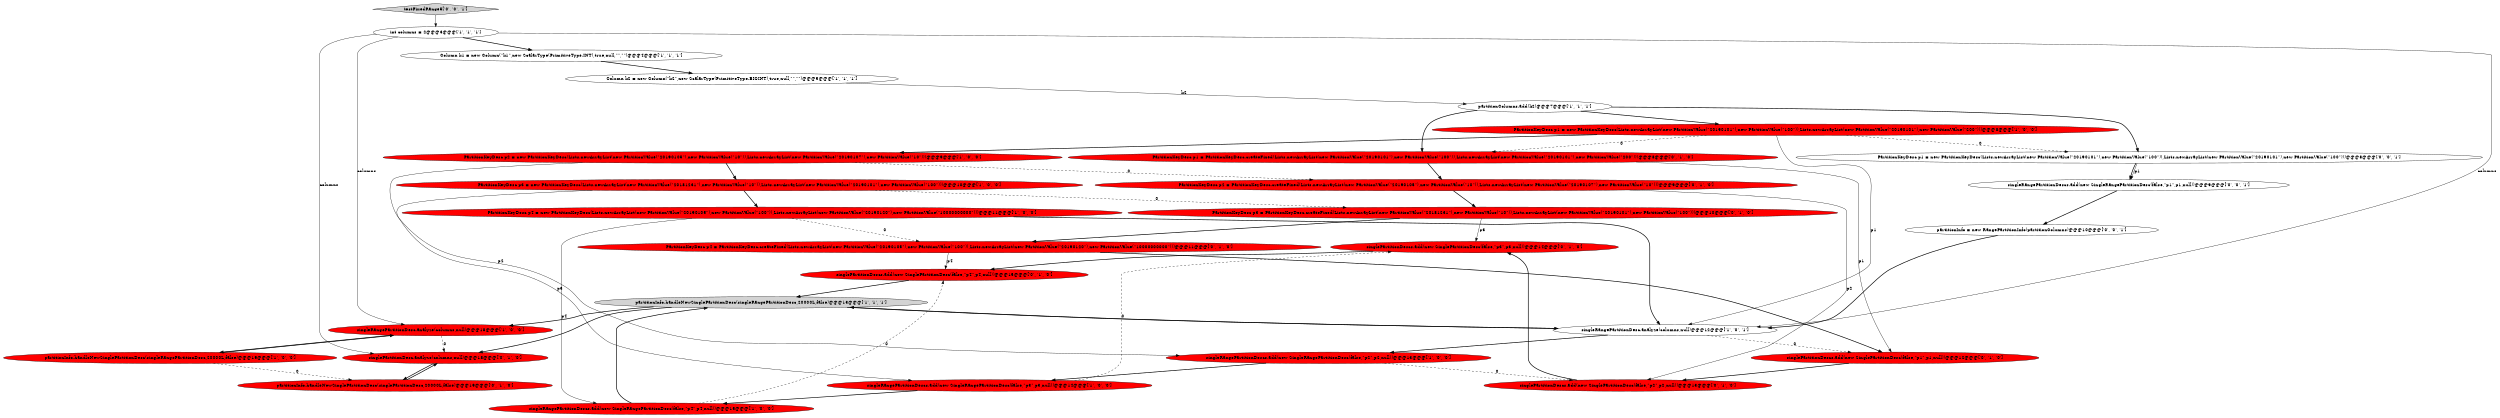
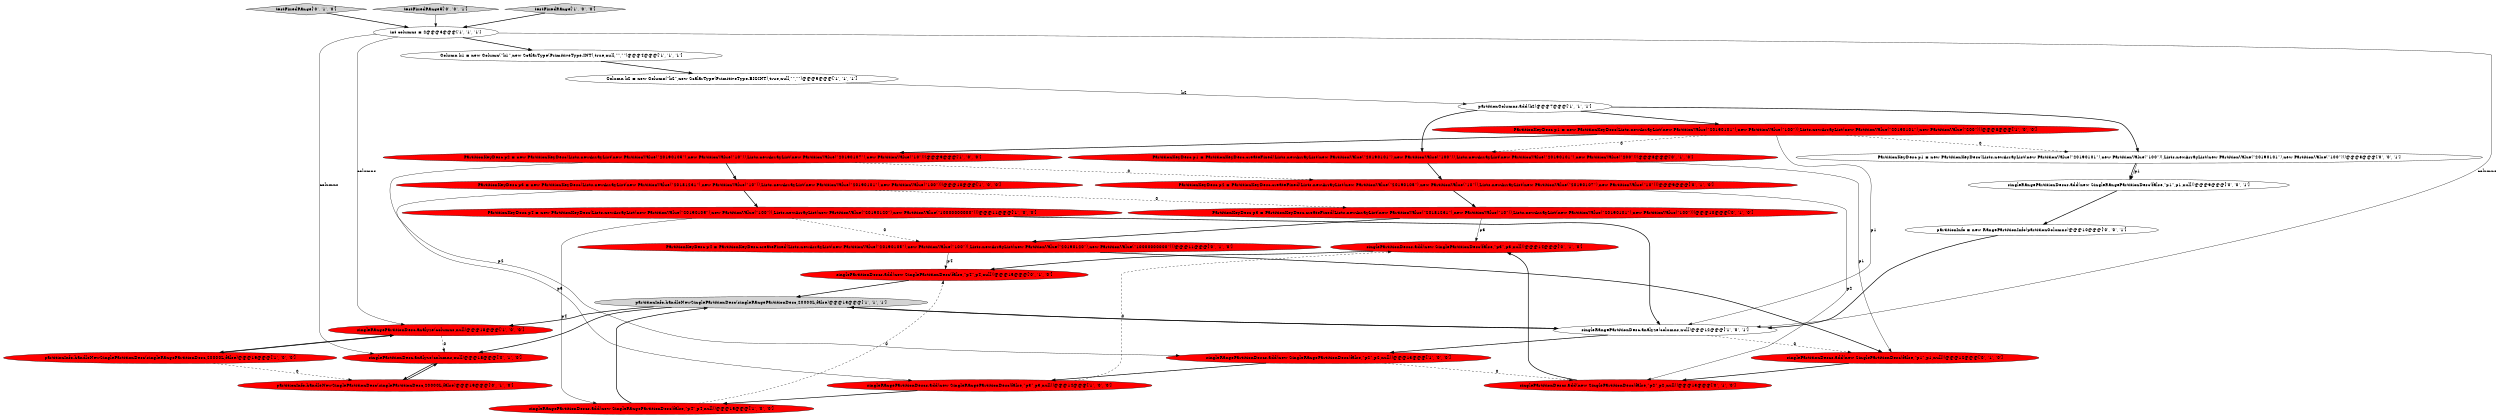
none -> (306, 9)
none -> (565, 9)
